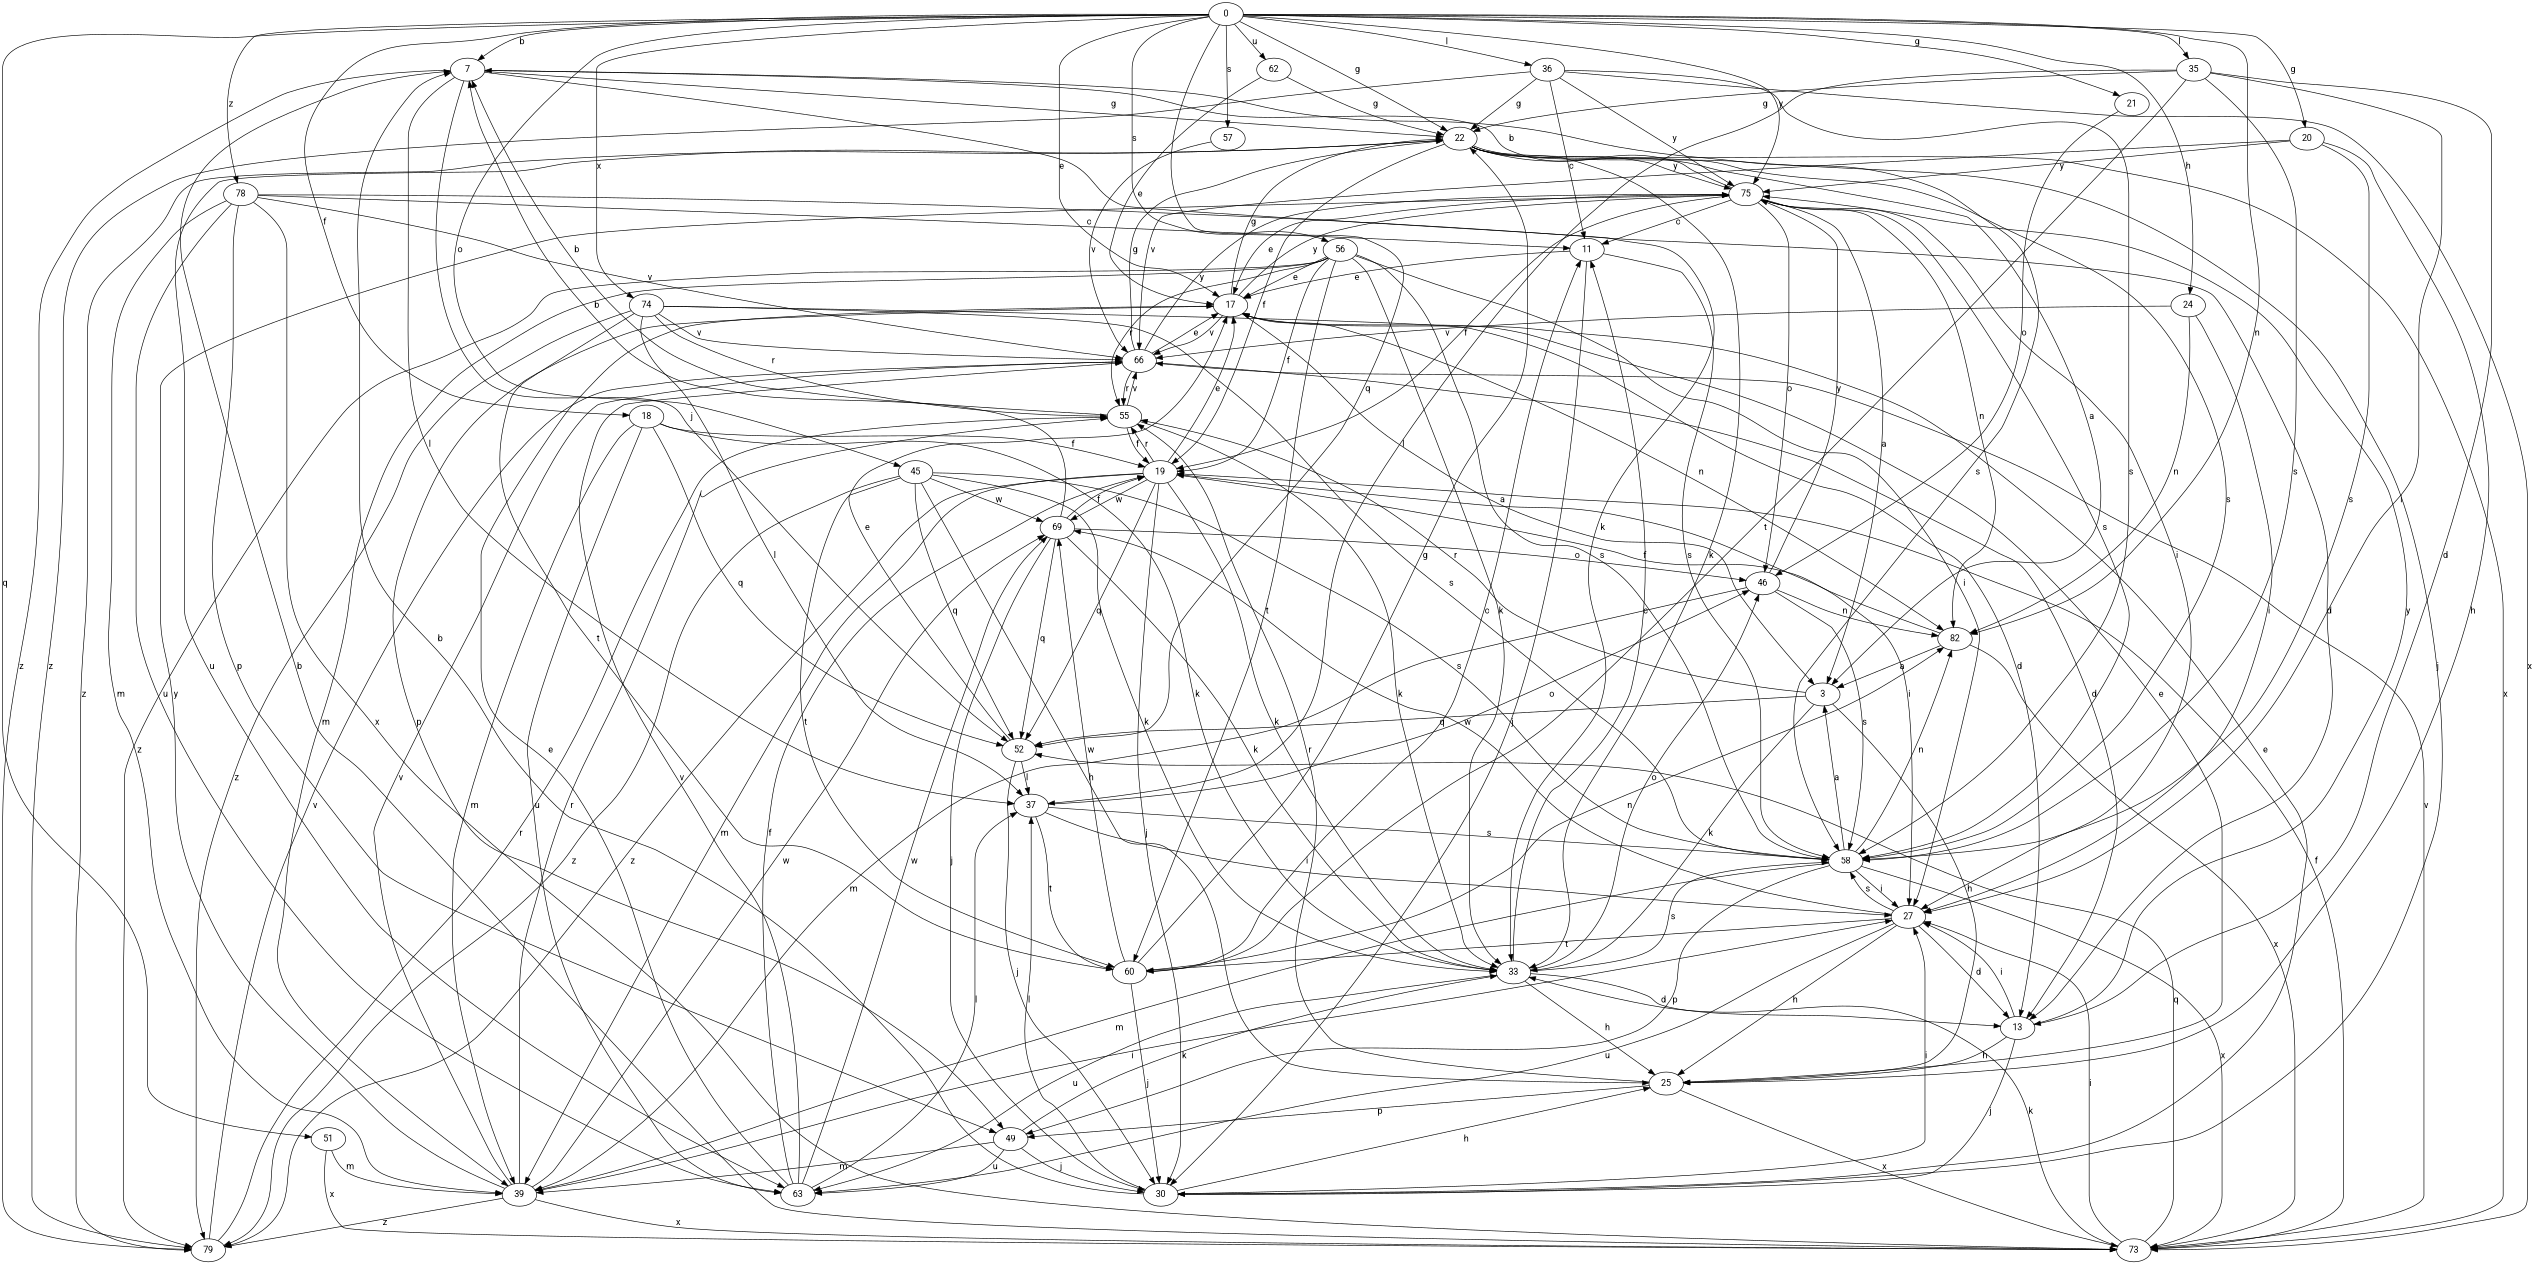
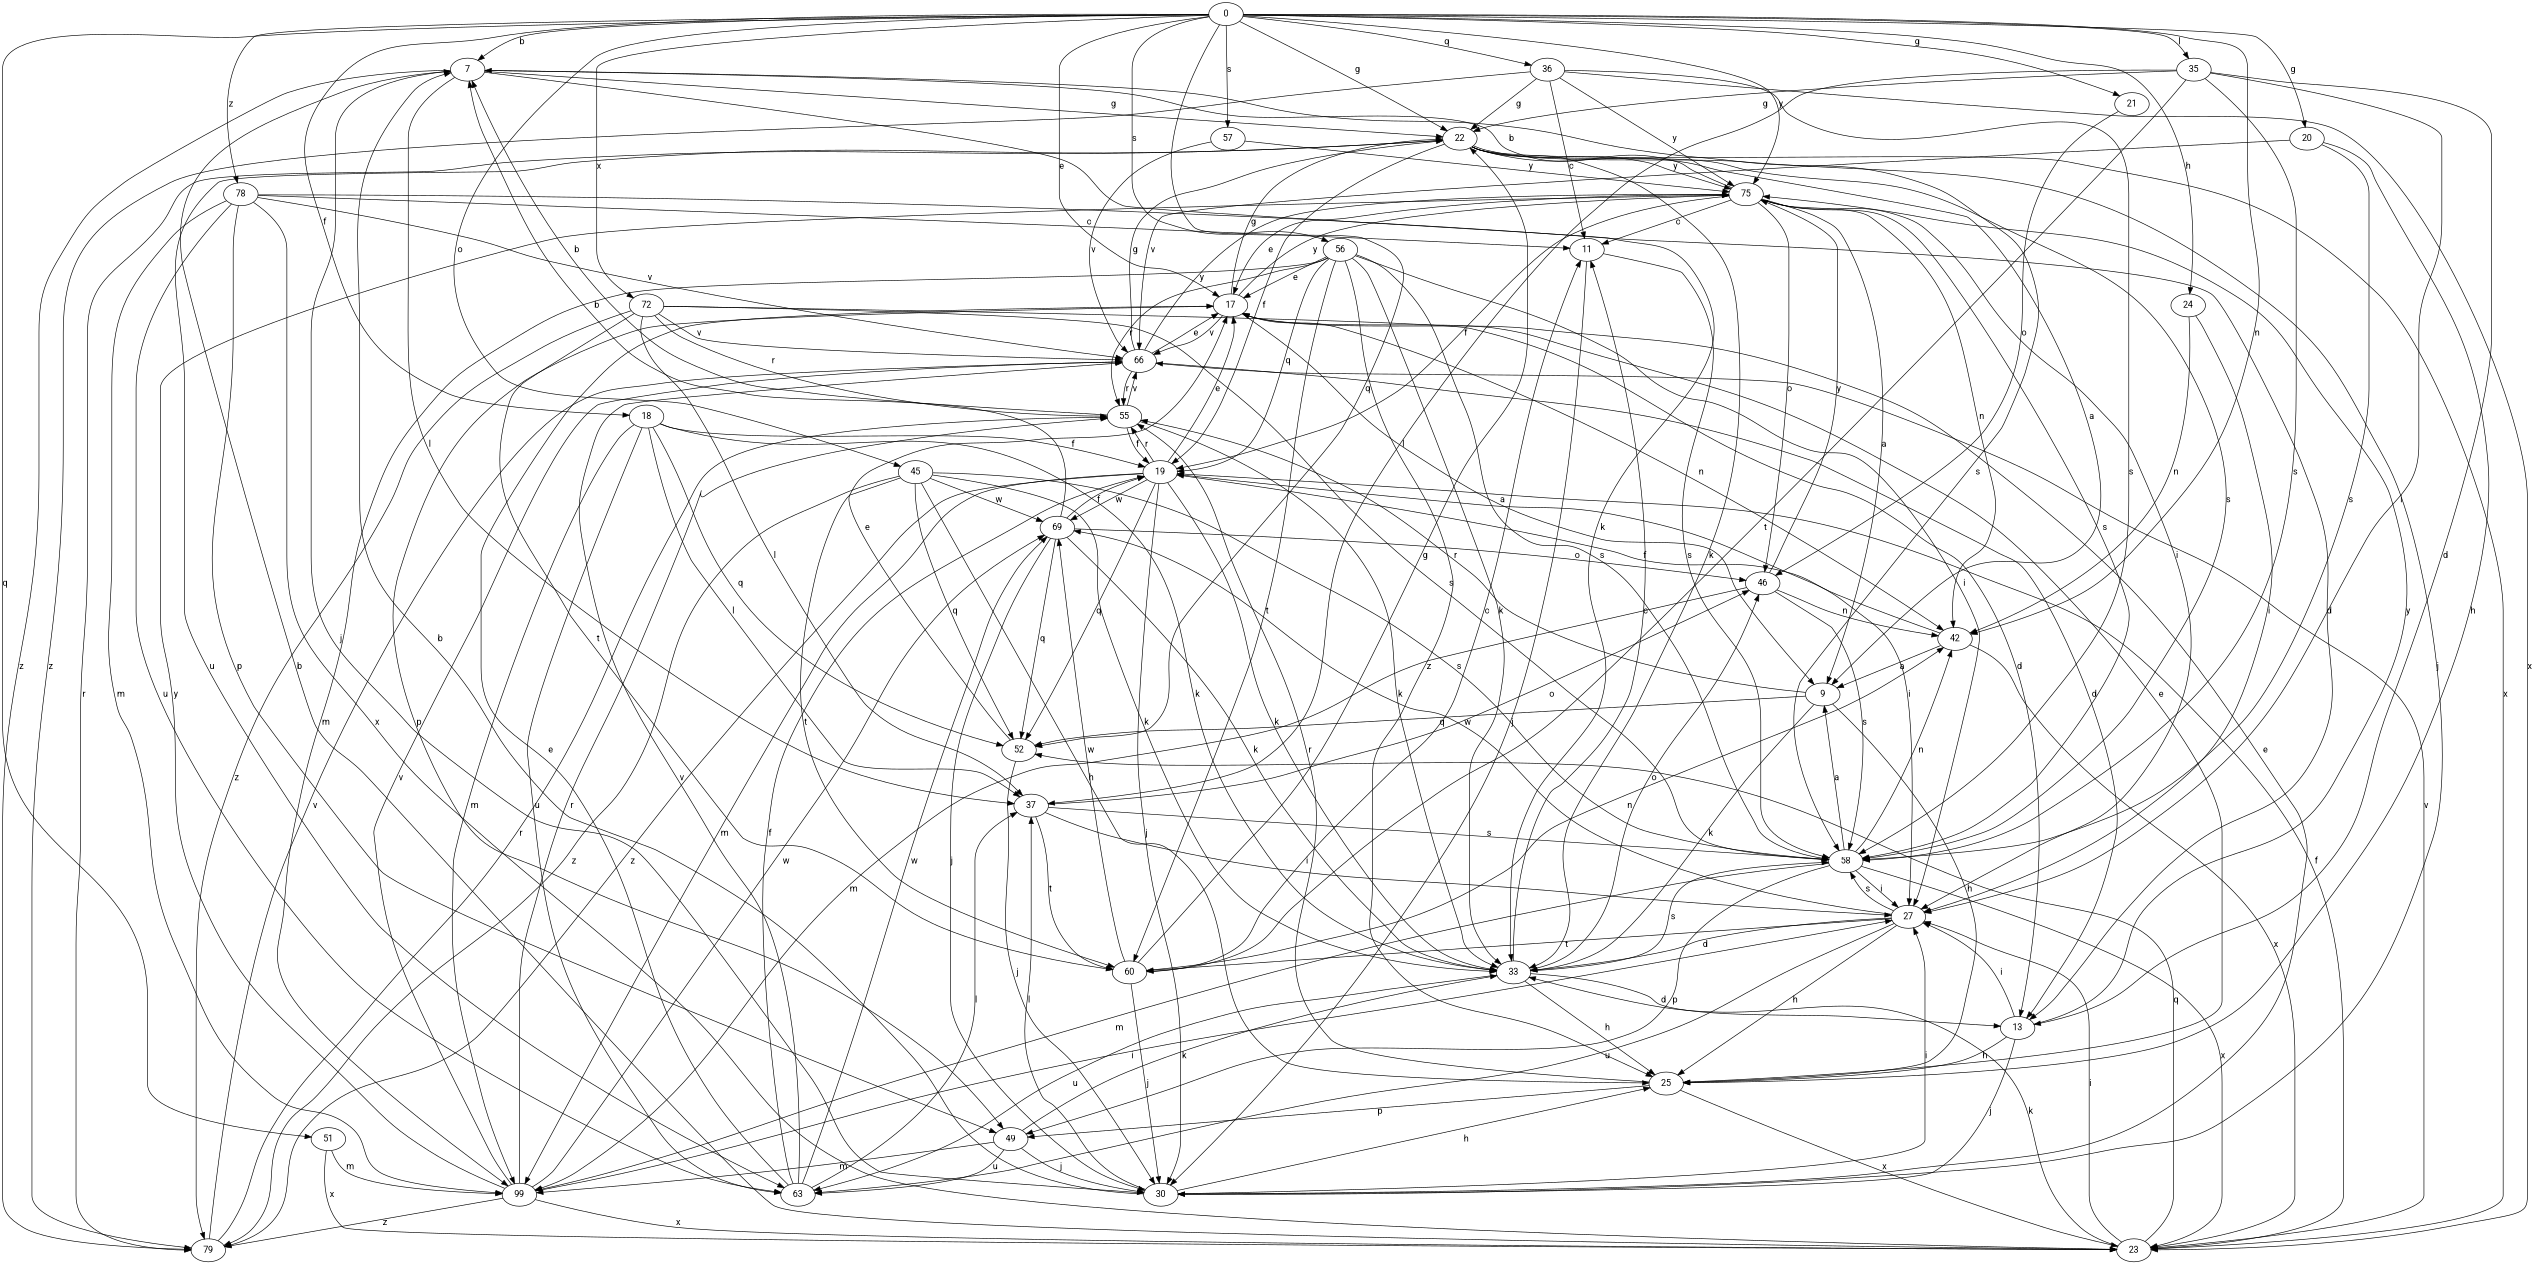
(1447, 42) -> (1447, 42)
(1274, 70) -> none
(2030, 166) -> (1472, 165)
(1409, 265) -> none
(647, 305) -> (647, 305)
(1666, 317) -> none
(1288, 361) -> (1288, 361)
(379, 384) -> (1384, 740)
(676, 410) -> (471, 776)
(1955, 639) -> (1955, 639)
(84, 694) -> (84, 694)
(1823, 694) -> (1823, 694)
(1025, 777) -> (769, 665)
(1963, 969) -> (1713, 938)
(519, 1195) -> (519, 1195)
(2134, 1250) -> (2134, 1250)
